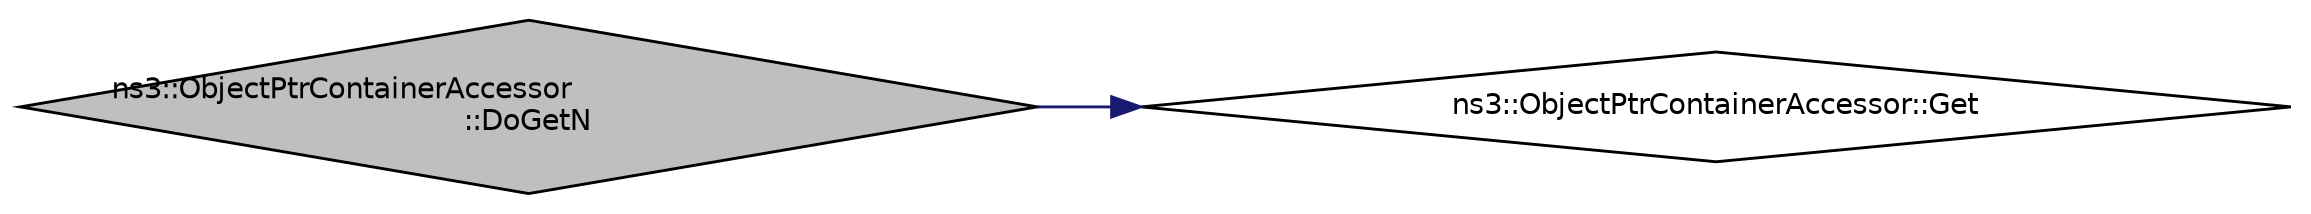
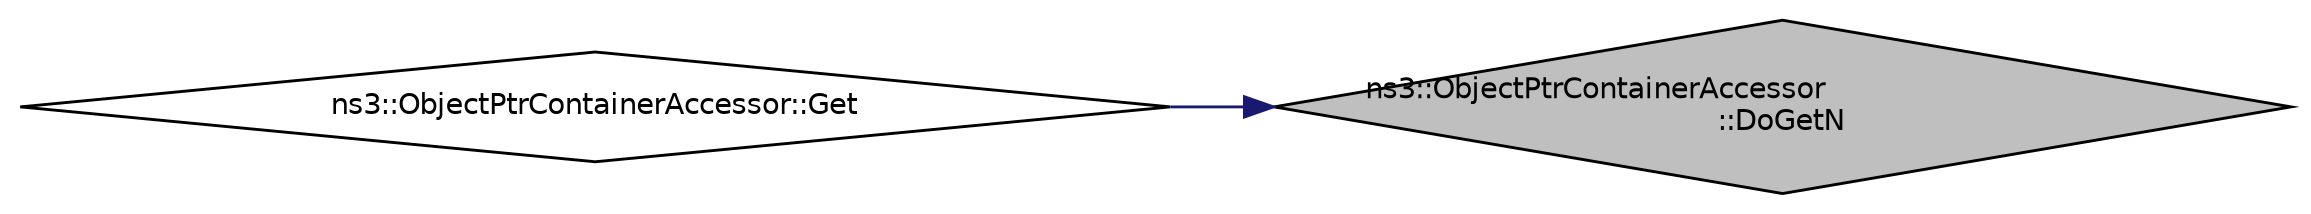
(1074, 107) -> (1207, 107)
